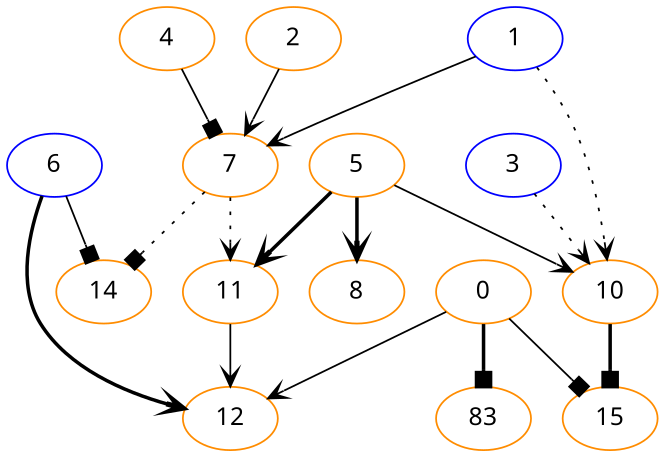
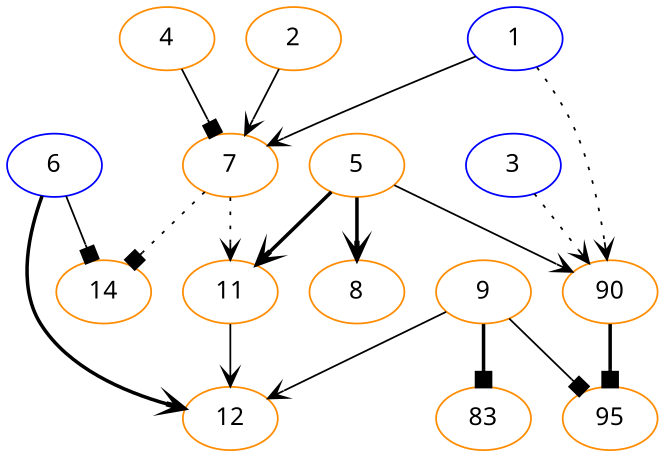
(484, 292) -> (484, 292)
(610, 292) -> (610, 292)
(610, 418) -> (610, 418)
